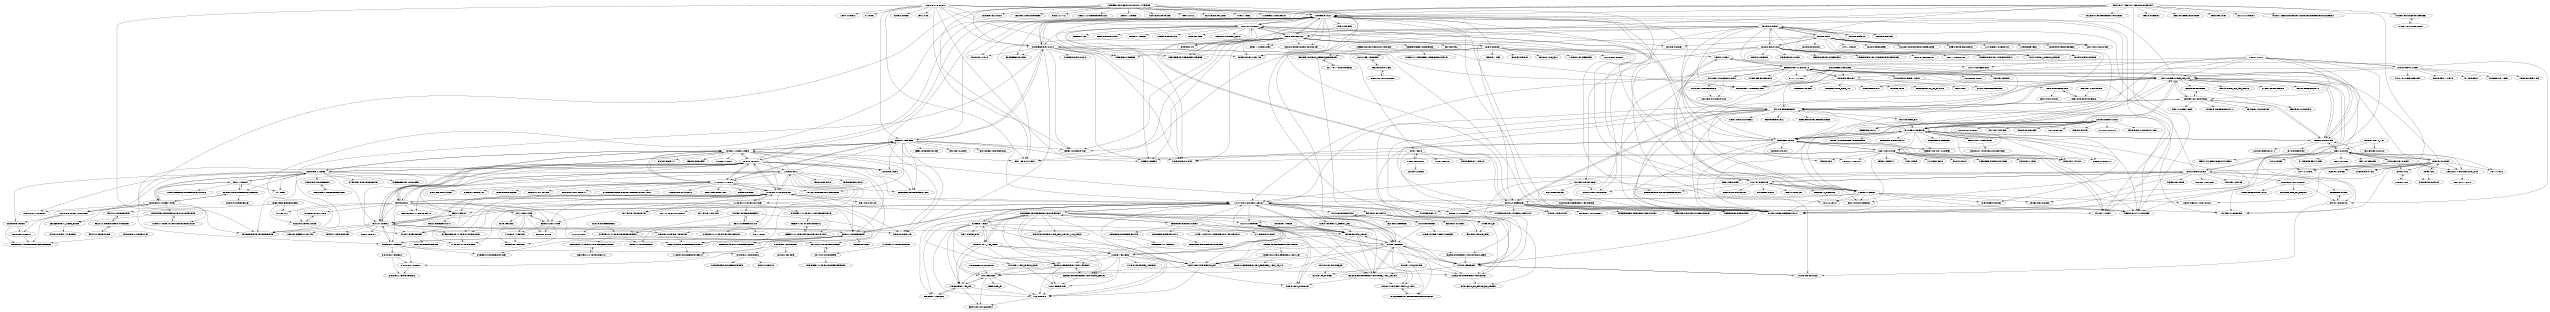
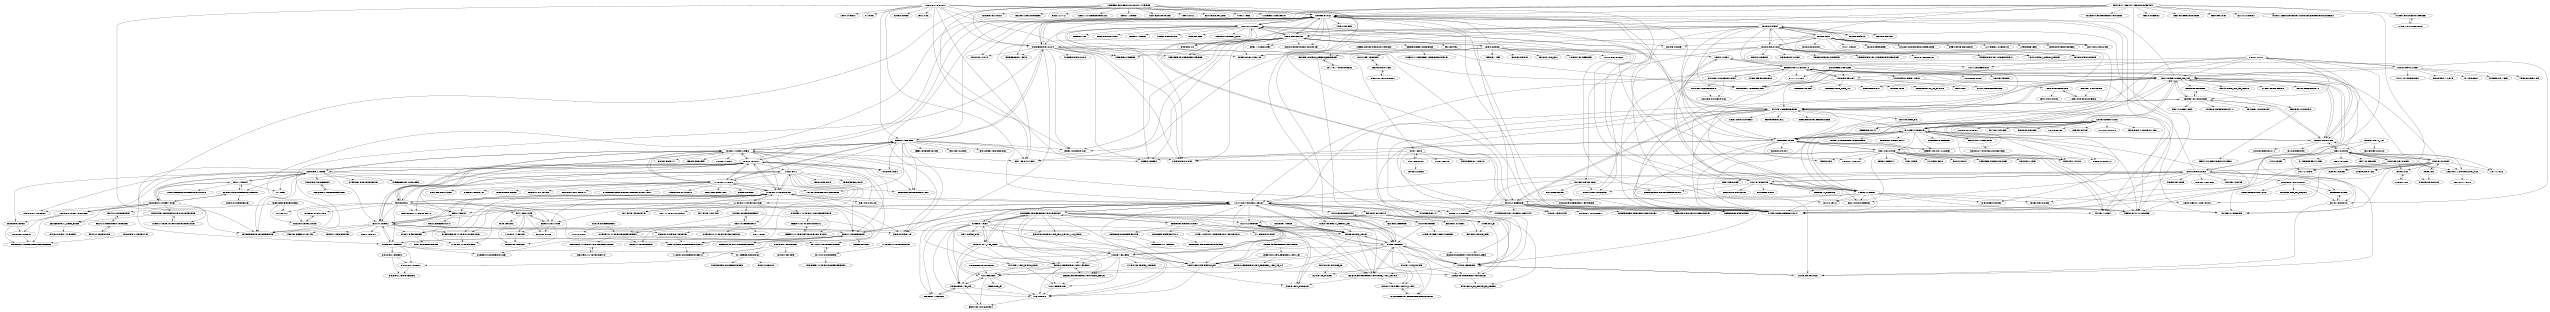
(1946, 54) -> (1947, 52)
(1016, 57) -> (1016, 57)
(1827, 57) -> (1827, 57)
(1955, 57) -> none
(2408, 78) -> (2408, 78)
(1785, 109) -> (1785, 109)
(1911, 124) -> (1821, 138)
(2259, 158) -> (2259, 135)
(1416, 161) -> (1416, 161)
(463, 170) -> (828, 169)
(791, 172) -> (791, 172)
none -> (2316, 187)
(408, 188) -> (270, 197)
(1793, 193) -> none
(112, 224) -> (112, 224)
(745, 224) -> (745, 224)
(748, 255) -> (748, 255)
(1465, 259) -> (1467, 261)
none -> (2209, 268)
